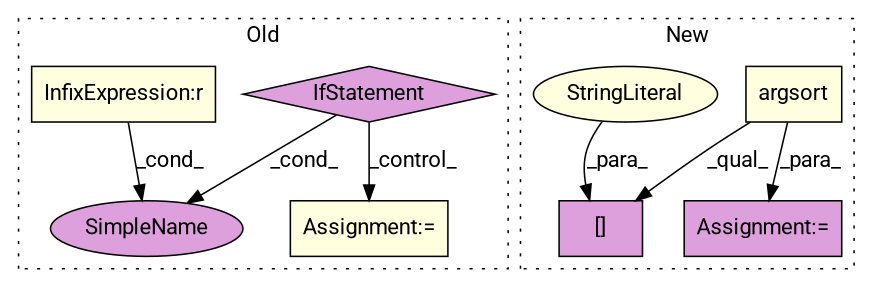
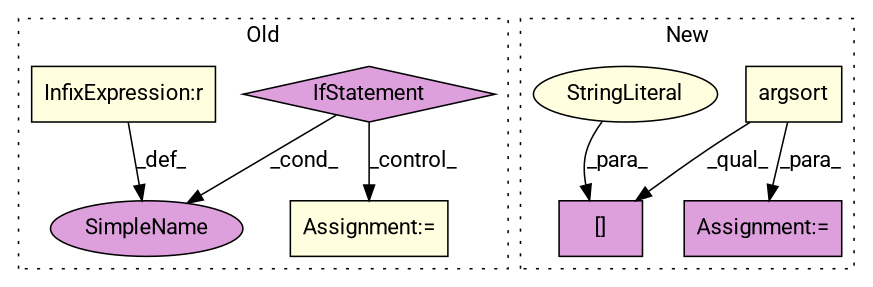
(170, 161) -> (161, 161)
